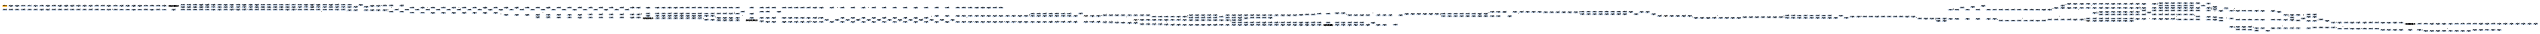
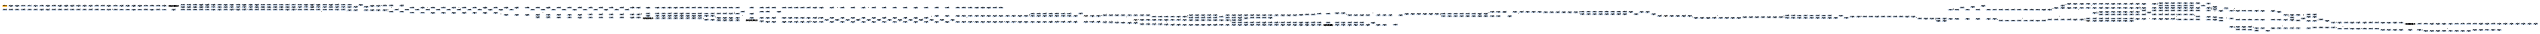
(522, 10) -> none
none -> (832, 18)
